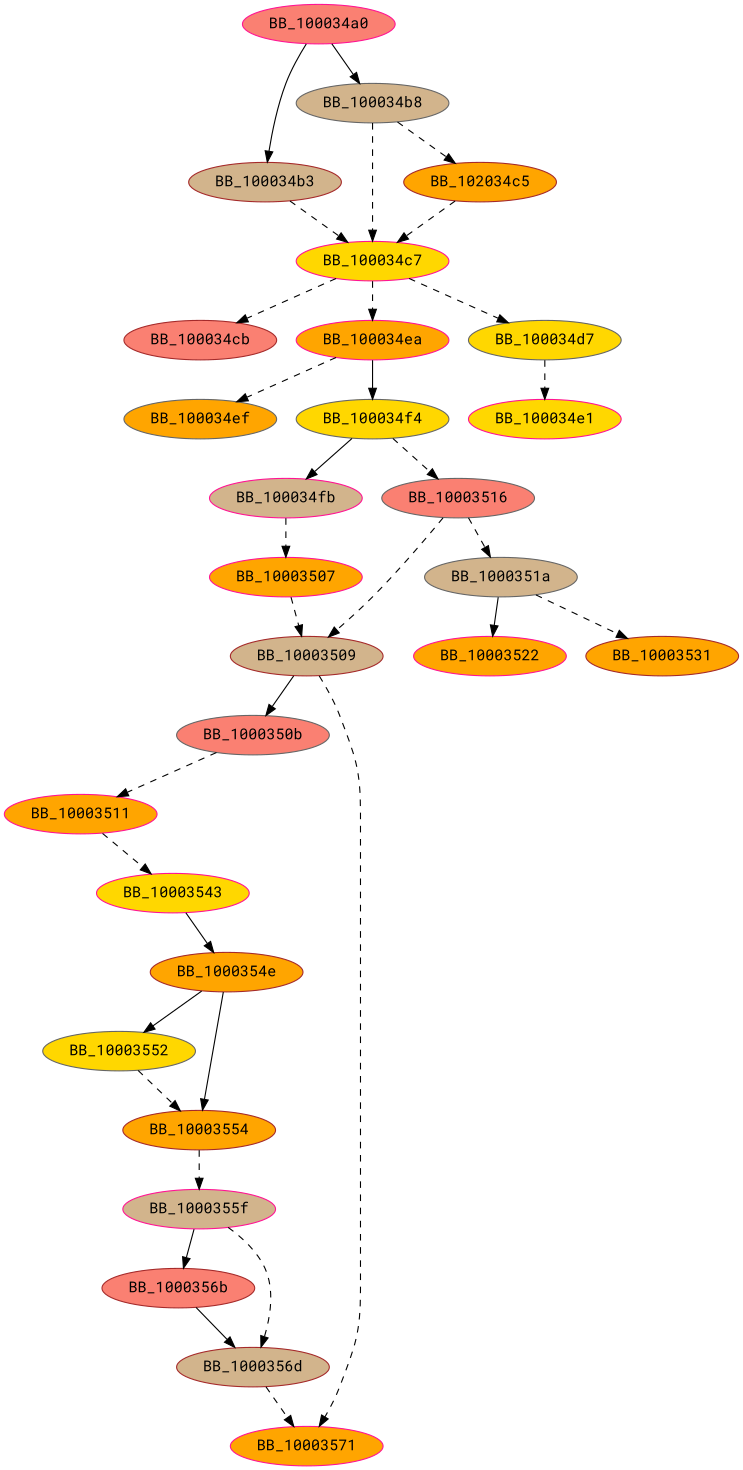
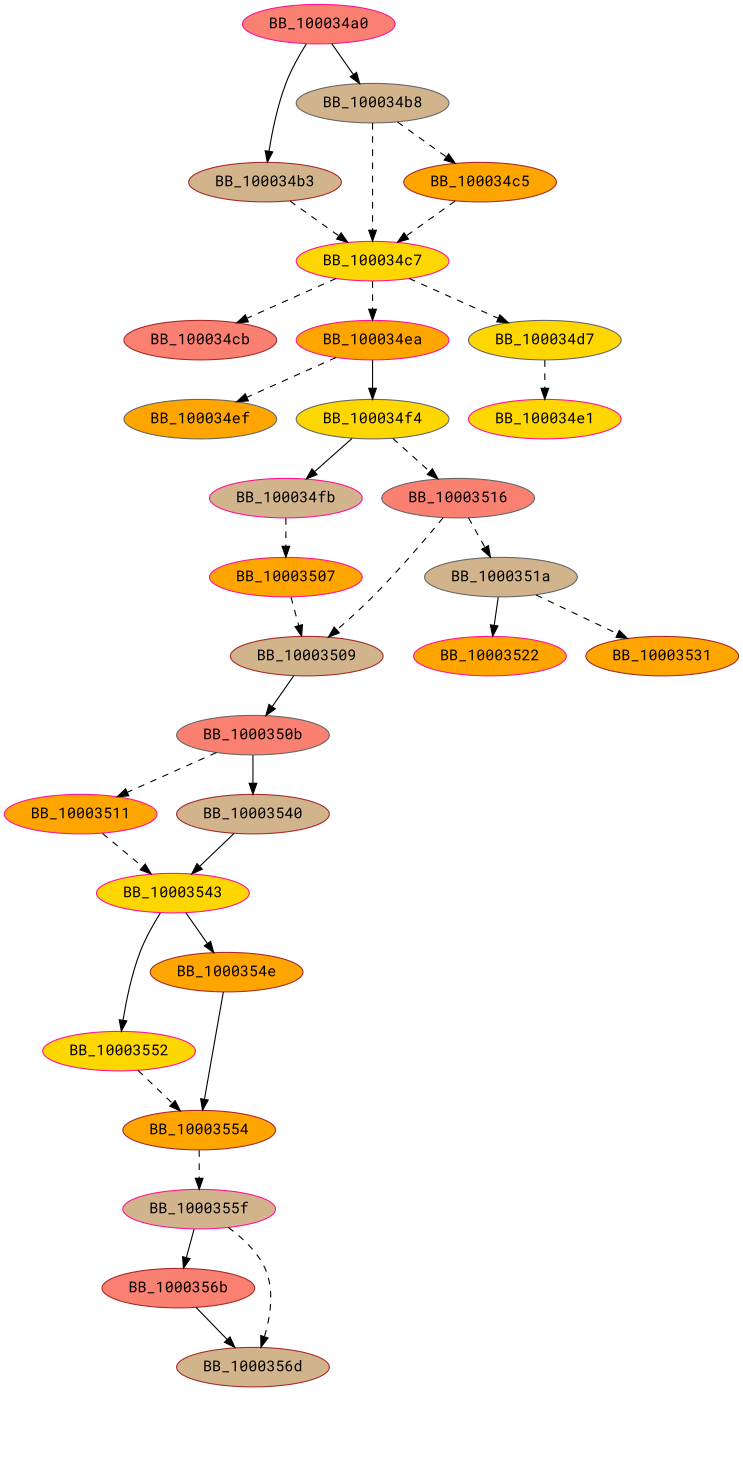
(480, 182) -> (480, 182)
none -> (253, 814)
(177, 1008) -> (136, 964)
(119, 1051) -> (119, 1051)
(307, 1446) -> none
